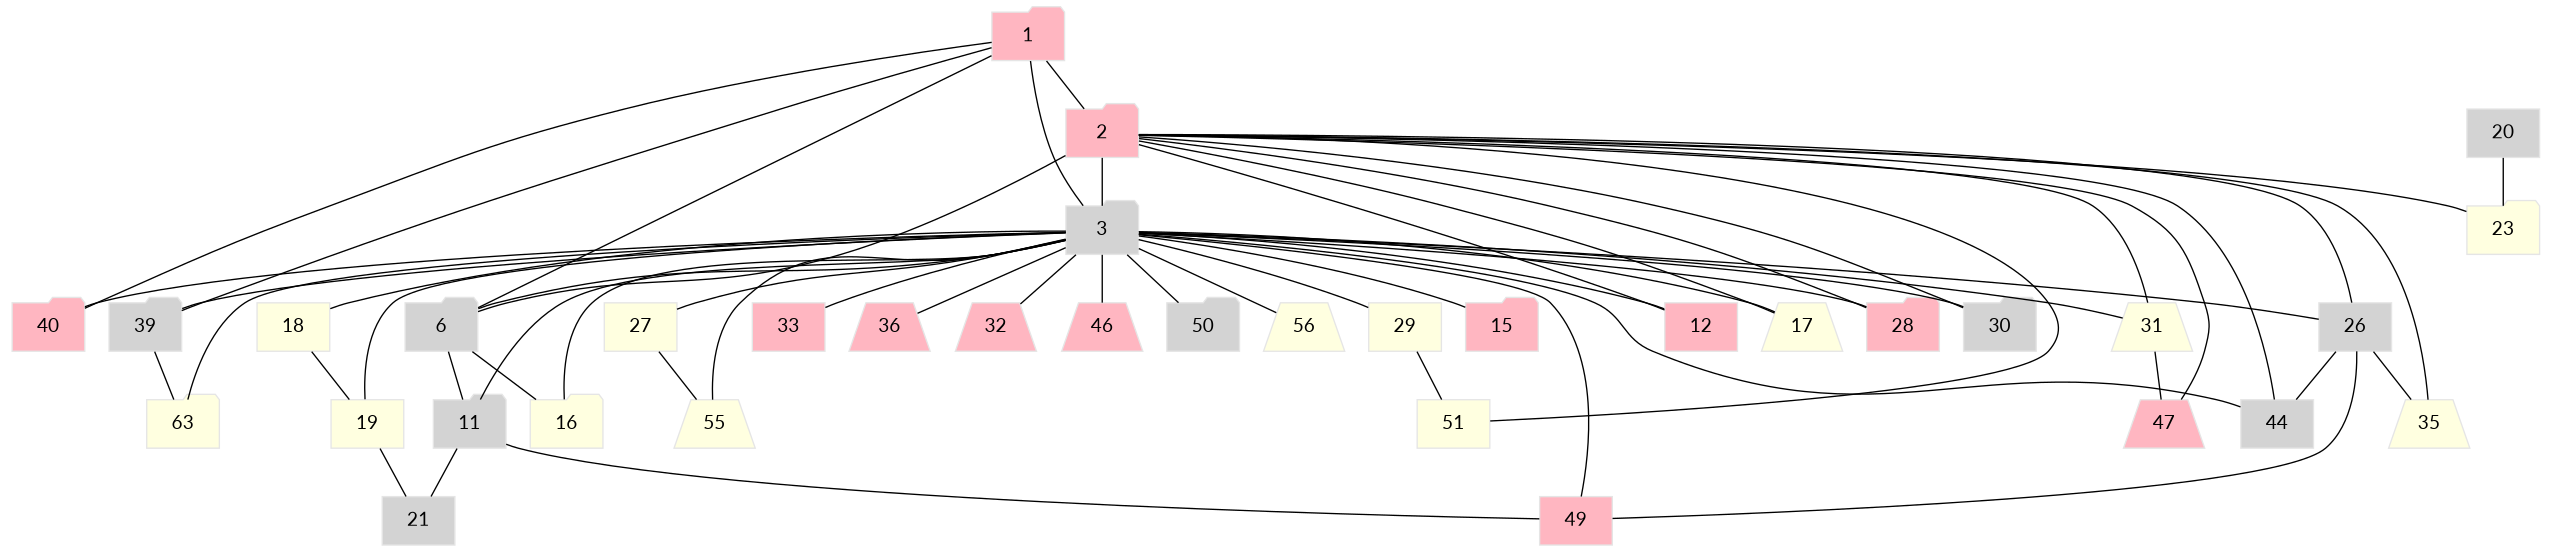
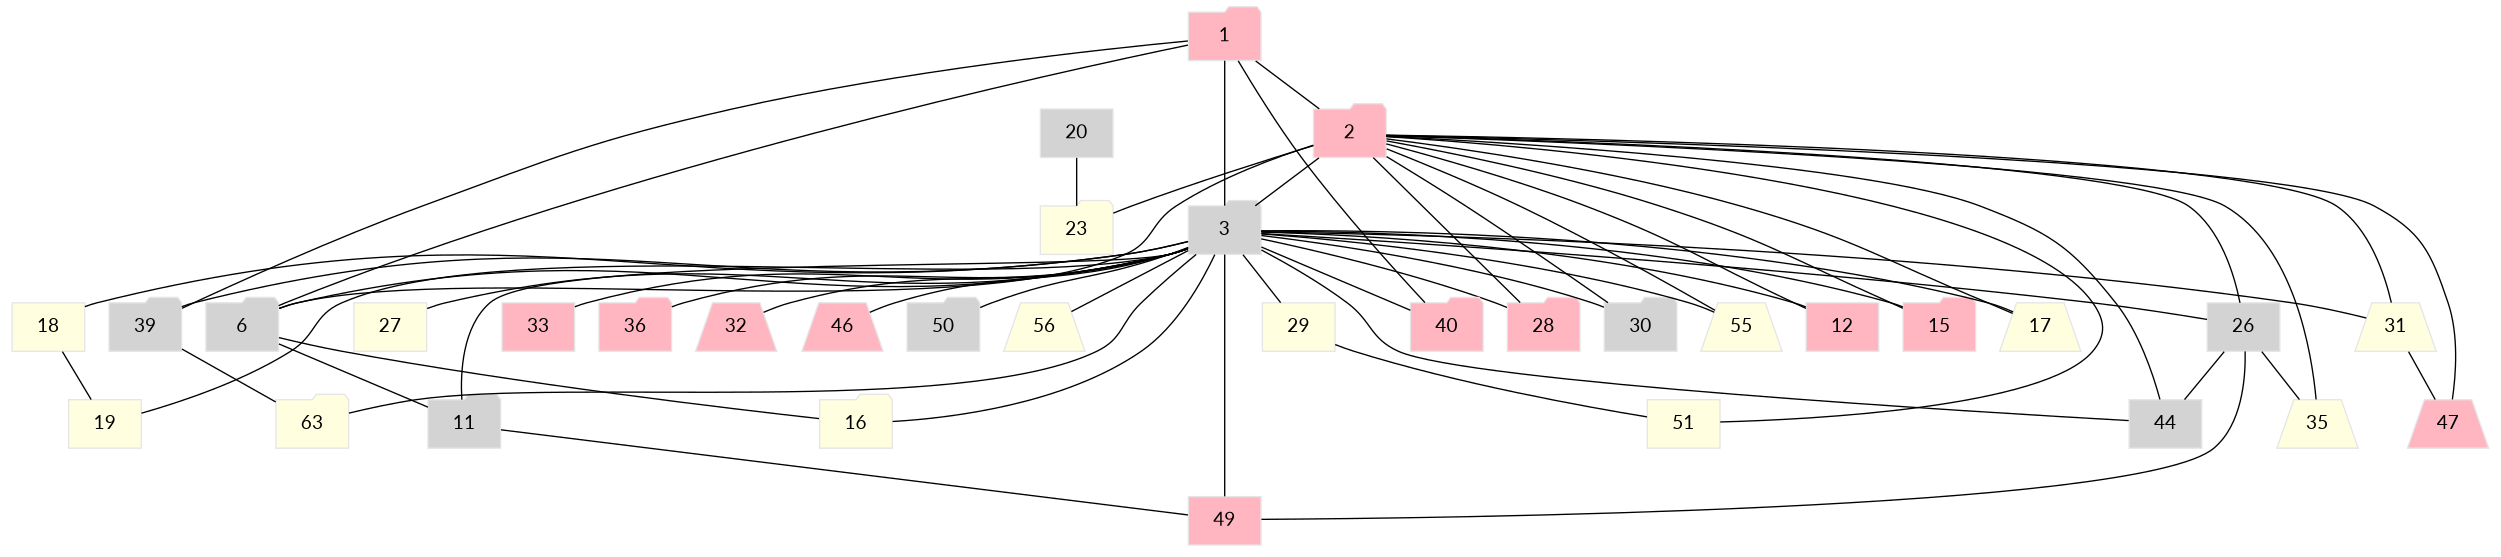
none -> (1652, 204)
(890, 327) -> (635, 327)
(678, 376) -> (1554, 223)
(419, 521) -> none
